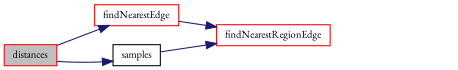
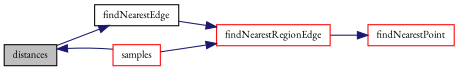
(137, 15) -> (137, 15)
none -> (411, 35)
(30, 55) -> (30, 55)
(137, 55) -> (137, 55)
(80, 62) -> (90, 48)
